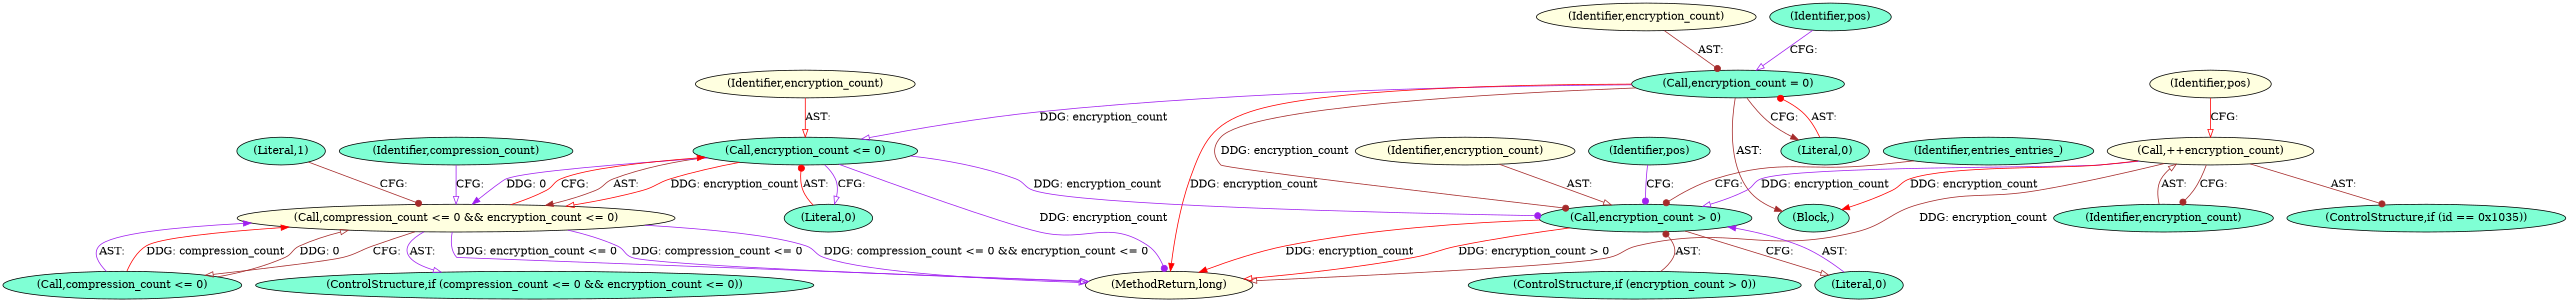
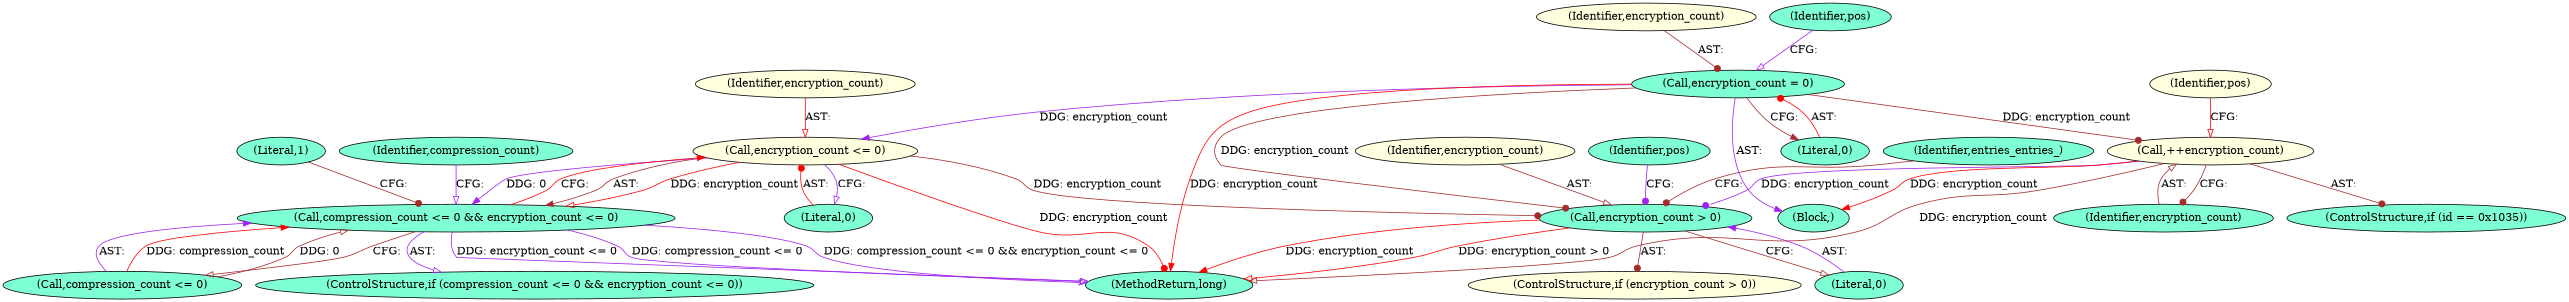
(1249, 96) -> (1249, 96)
none -> (1972, 117)
(805, 151) -> (805, 151)
(1736, 162) -> (1736, 162)
(1921, 168) -> (1921, 168)
(1219, 206) -> (1219, 206)
(456, 218) -> (456, 218)
(1003, 222) -> (1003, 222)
(1674, 256) -> (1640, 250)
(1169, 285) -> (1169, 285)
(1635, 285) -> (1635, 285)
